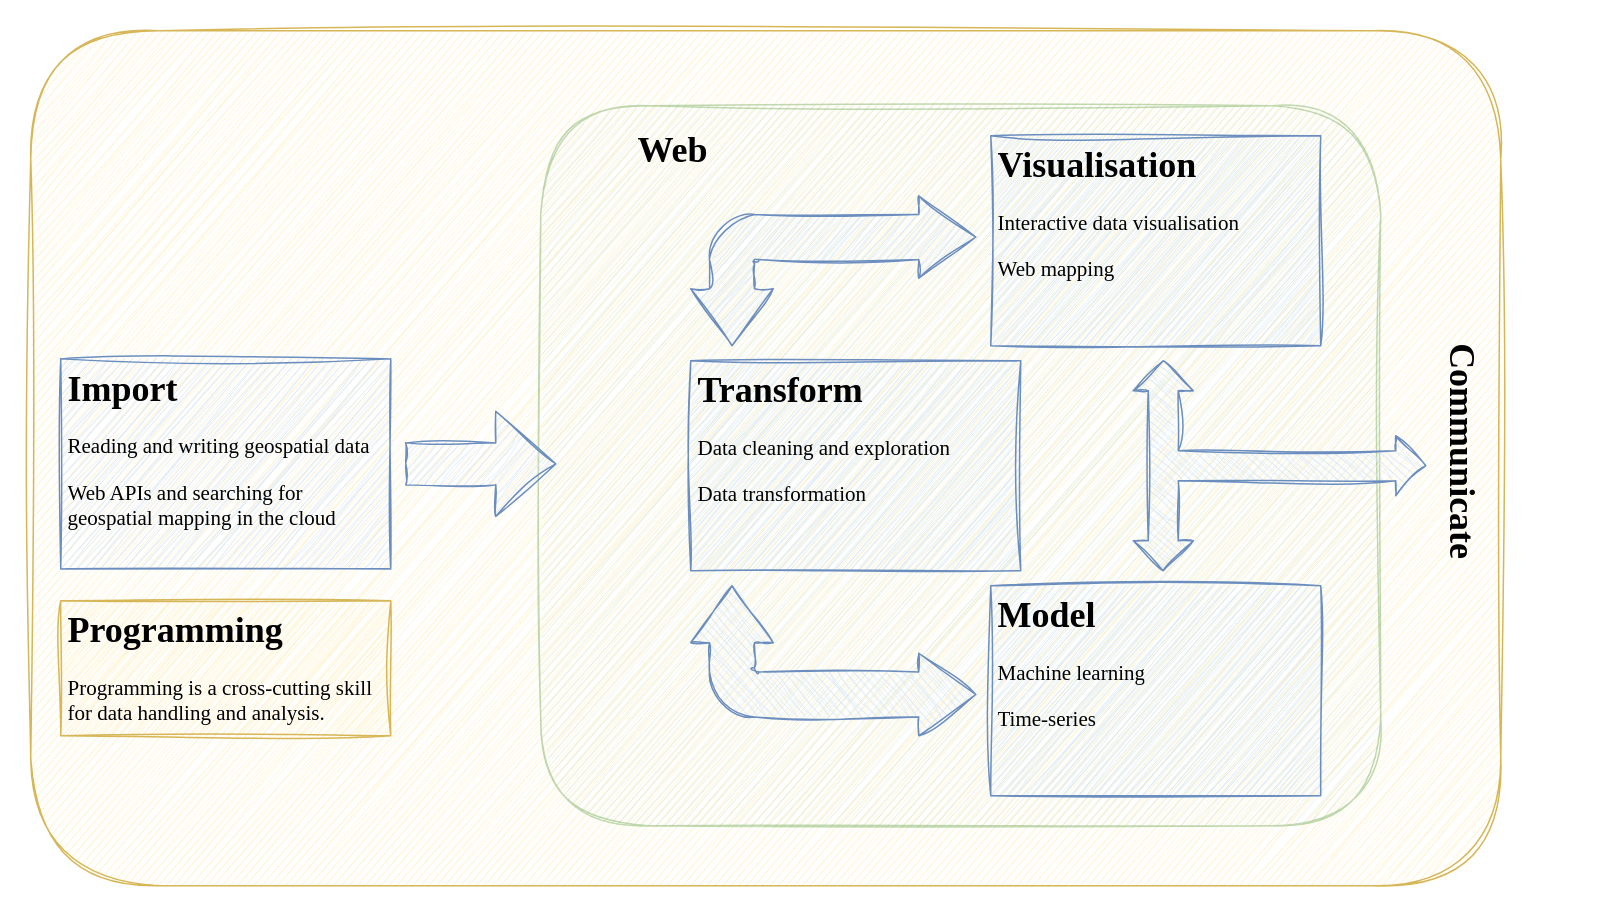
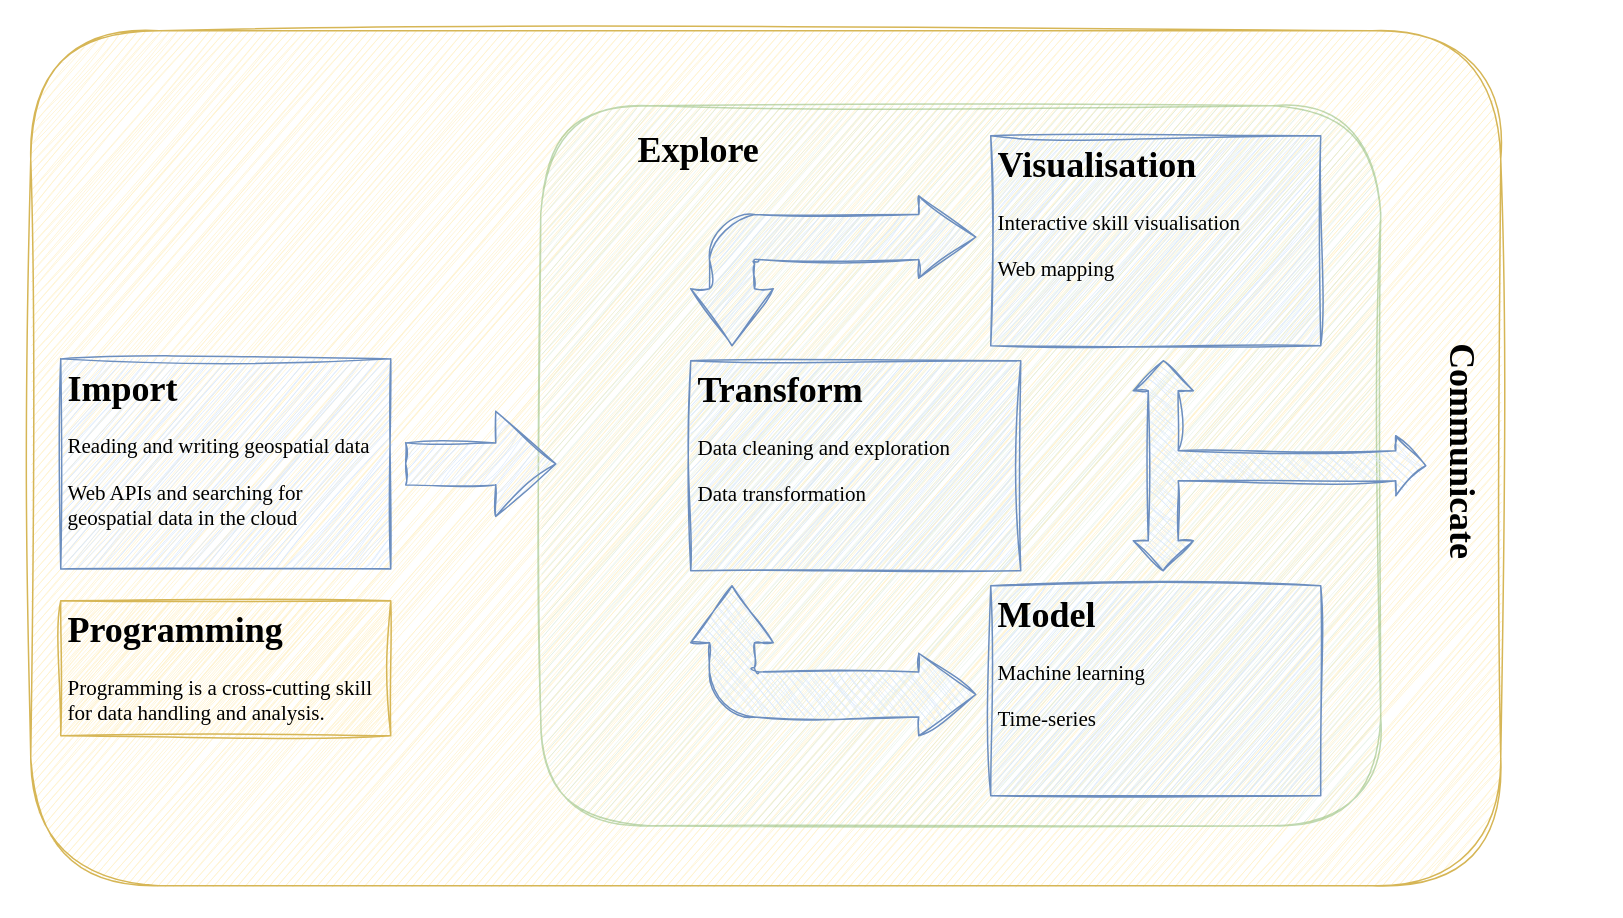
(653, 117) -> (671, 117)
(1133, 153) -> (1131, 153)
(227, 387) -> (227, 387)
